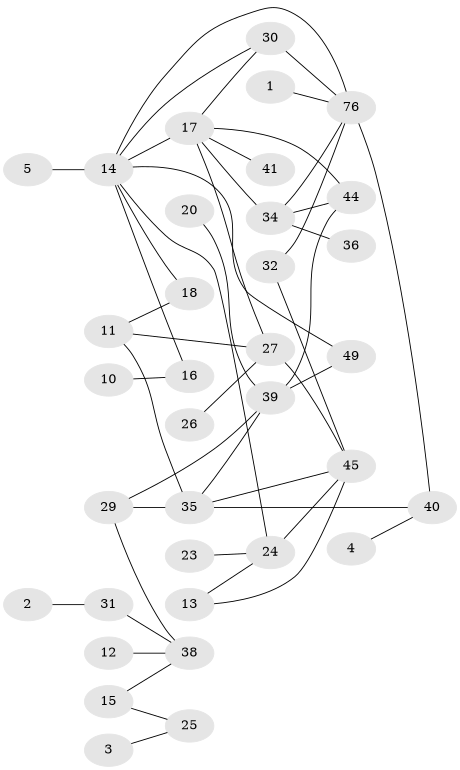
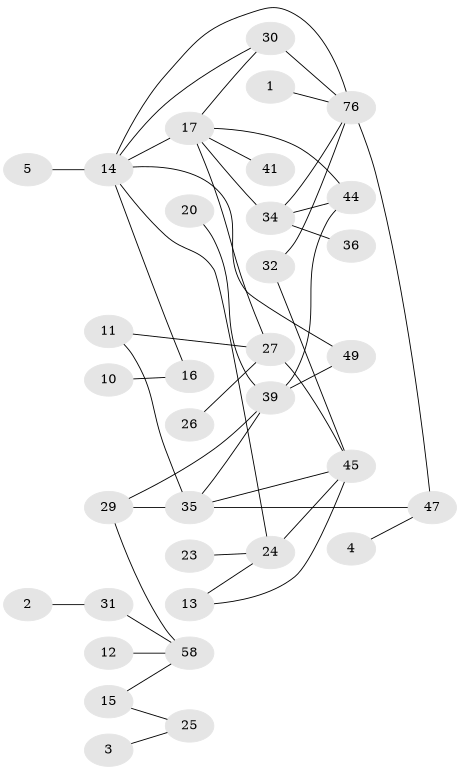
(190, 294) -> none
(432, 508) -> (432, 508)
(190, 653) -> (190, 653)
